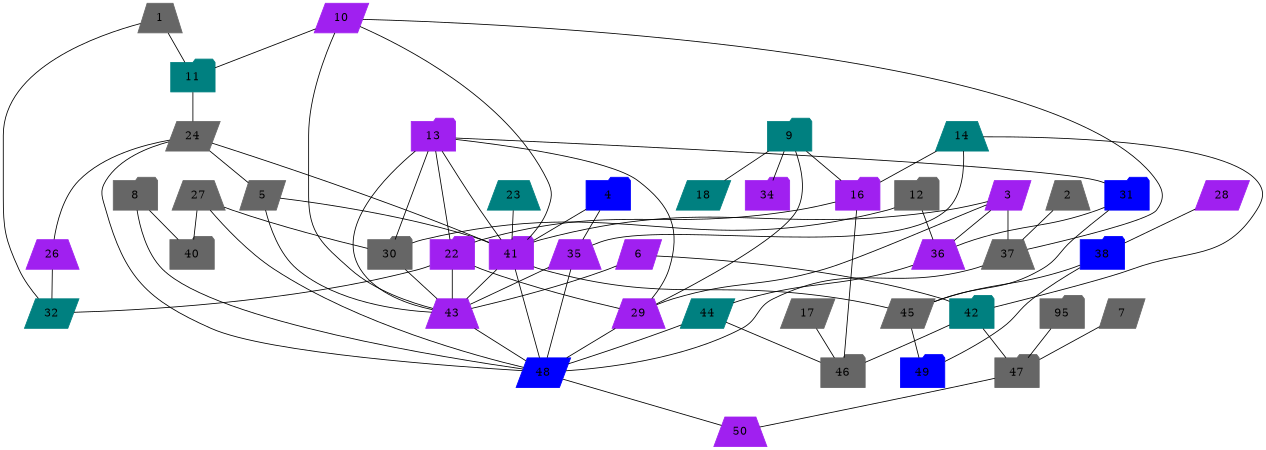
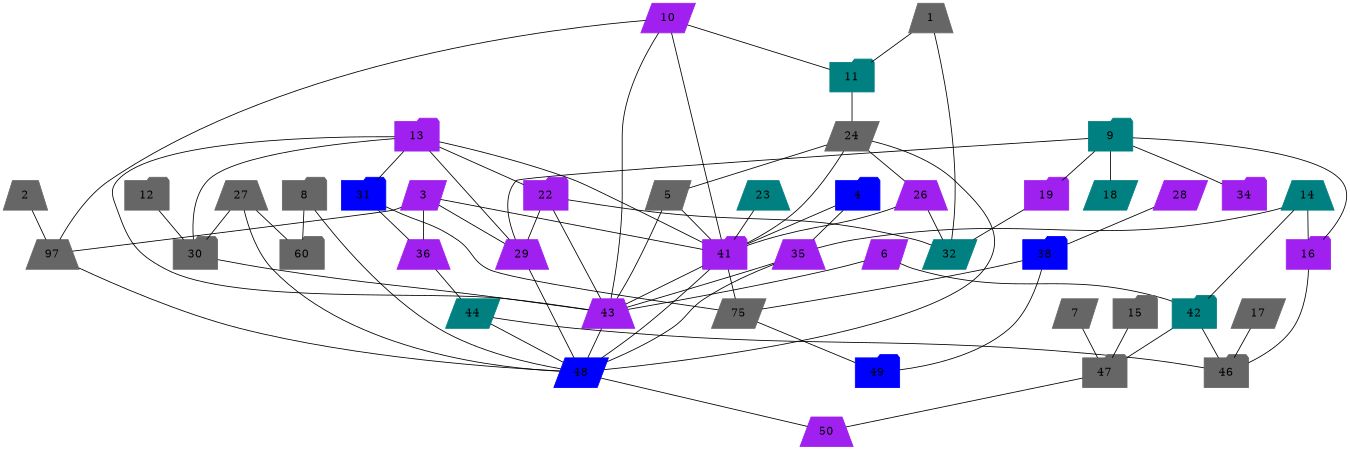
none -> (1047, 195)
(655, 219) -> none
(928, 225) -> none
none -> (814, 228)
(192, 254) -> (302, 254)
(1008, 254) -> (53, 254)
(908, 314) -> (739, 314)
(1062, 314) -> (1135, 314)
